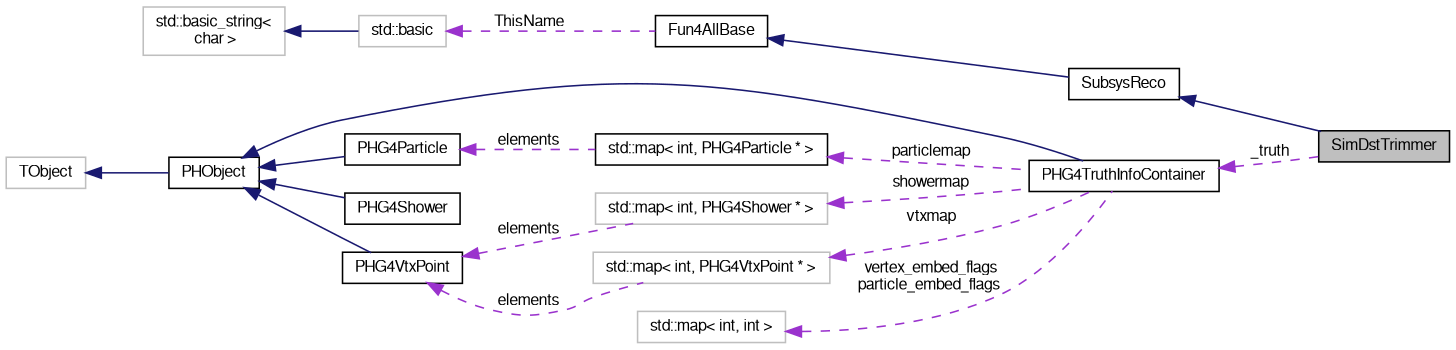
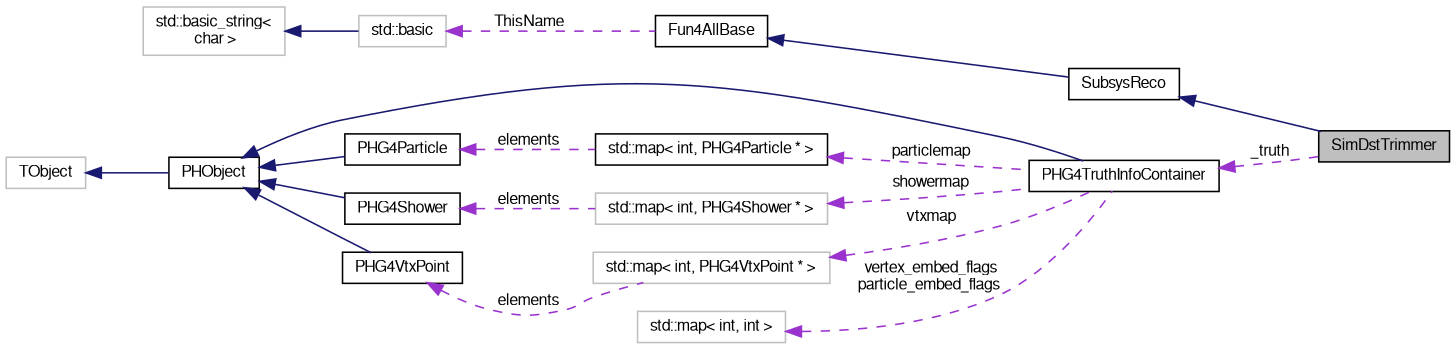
(556, 238) -> (536, 209)
